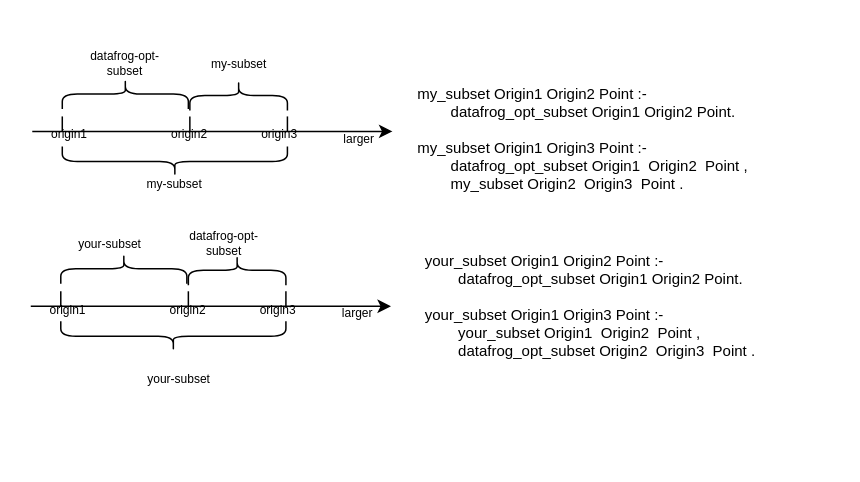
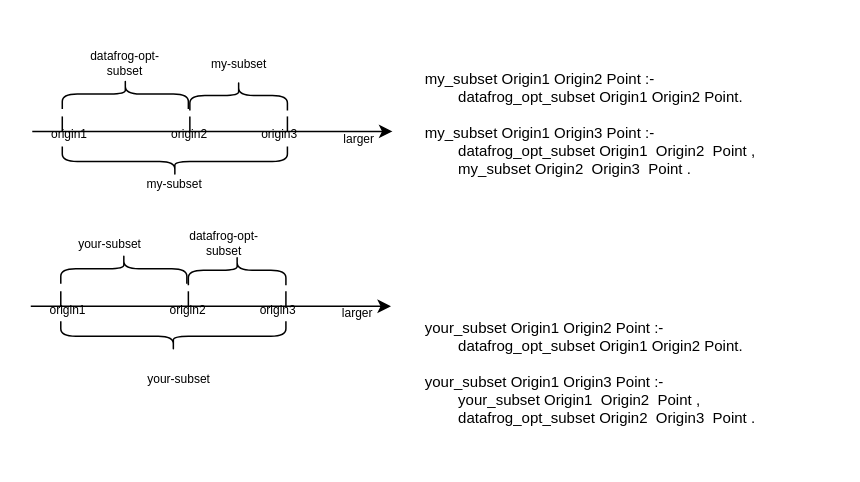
(610, 138) -> (617, 123)
(625, 305) -> (625, 373)
